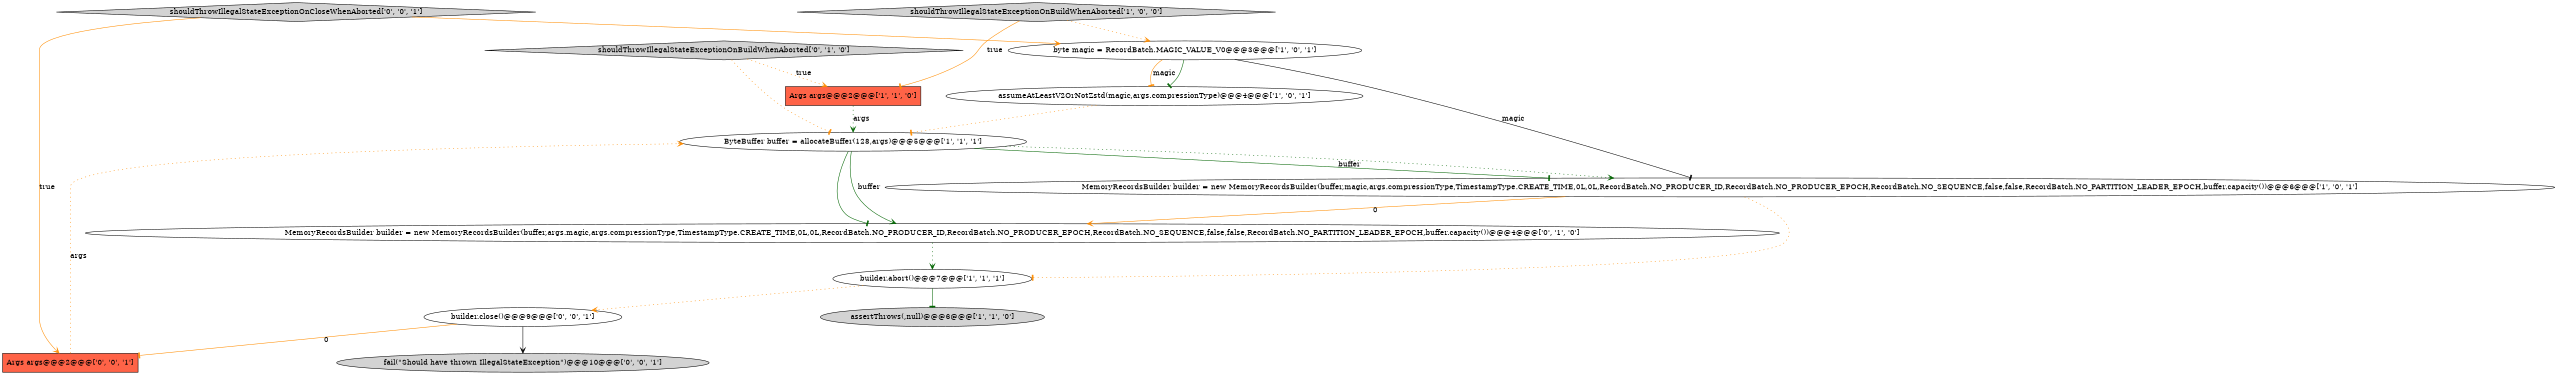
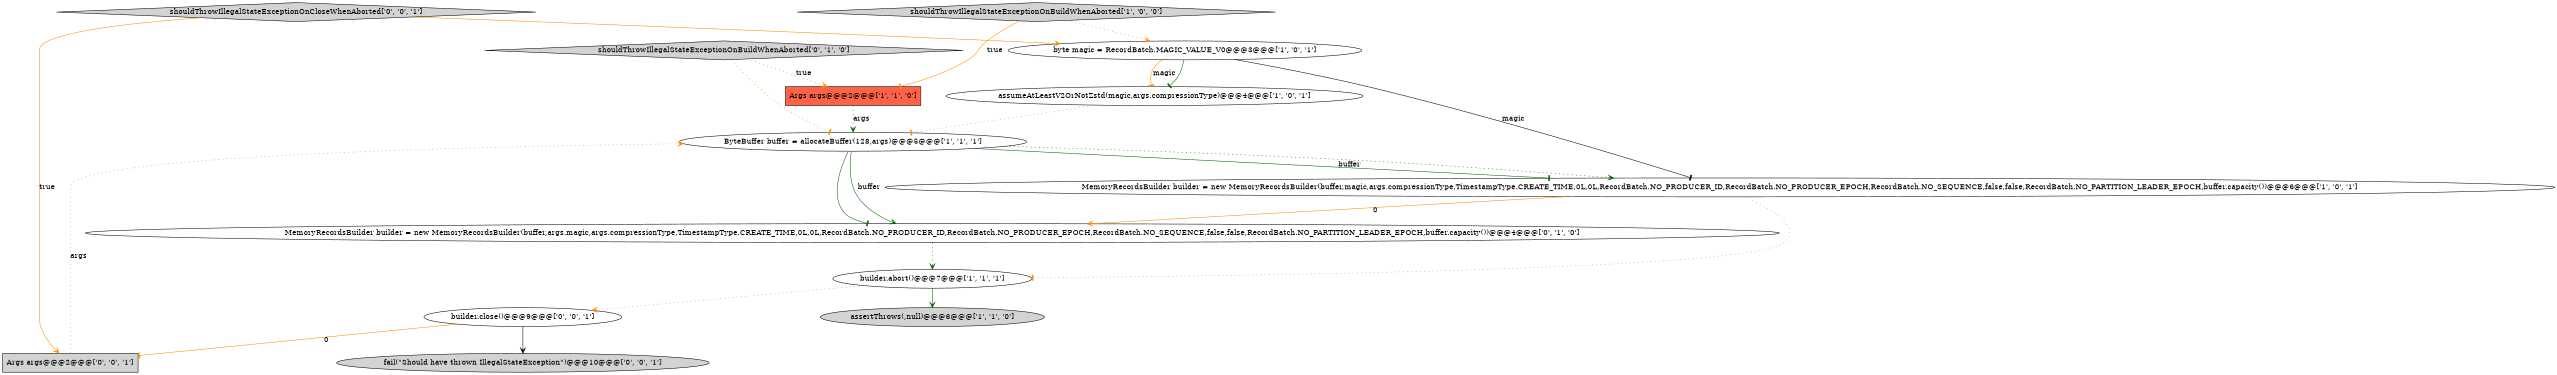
(932, 297) -> (932, 295)
(70, 363) -> (70, 363)
